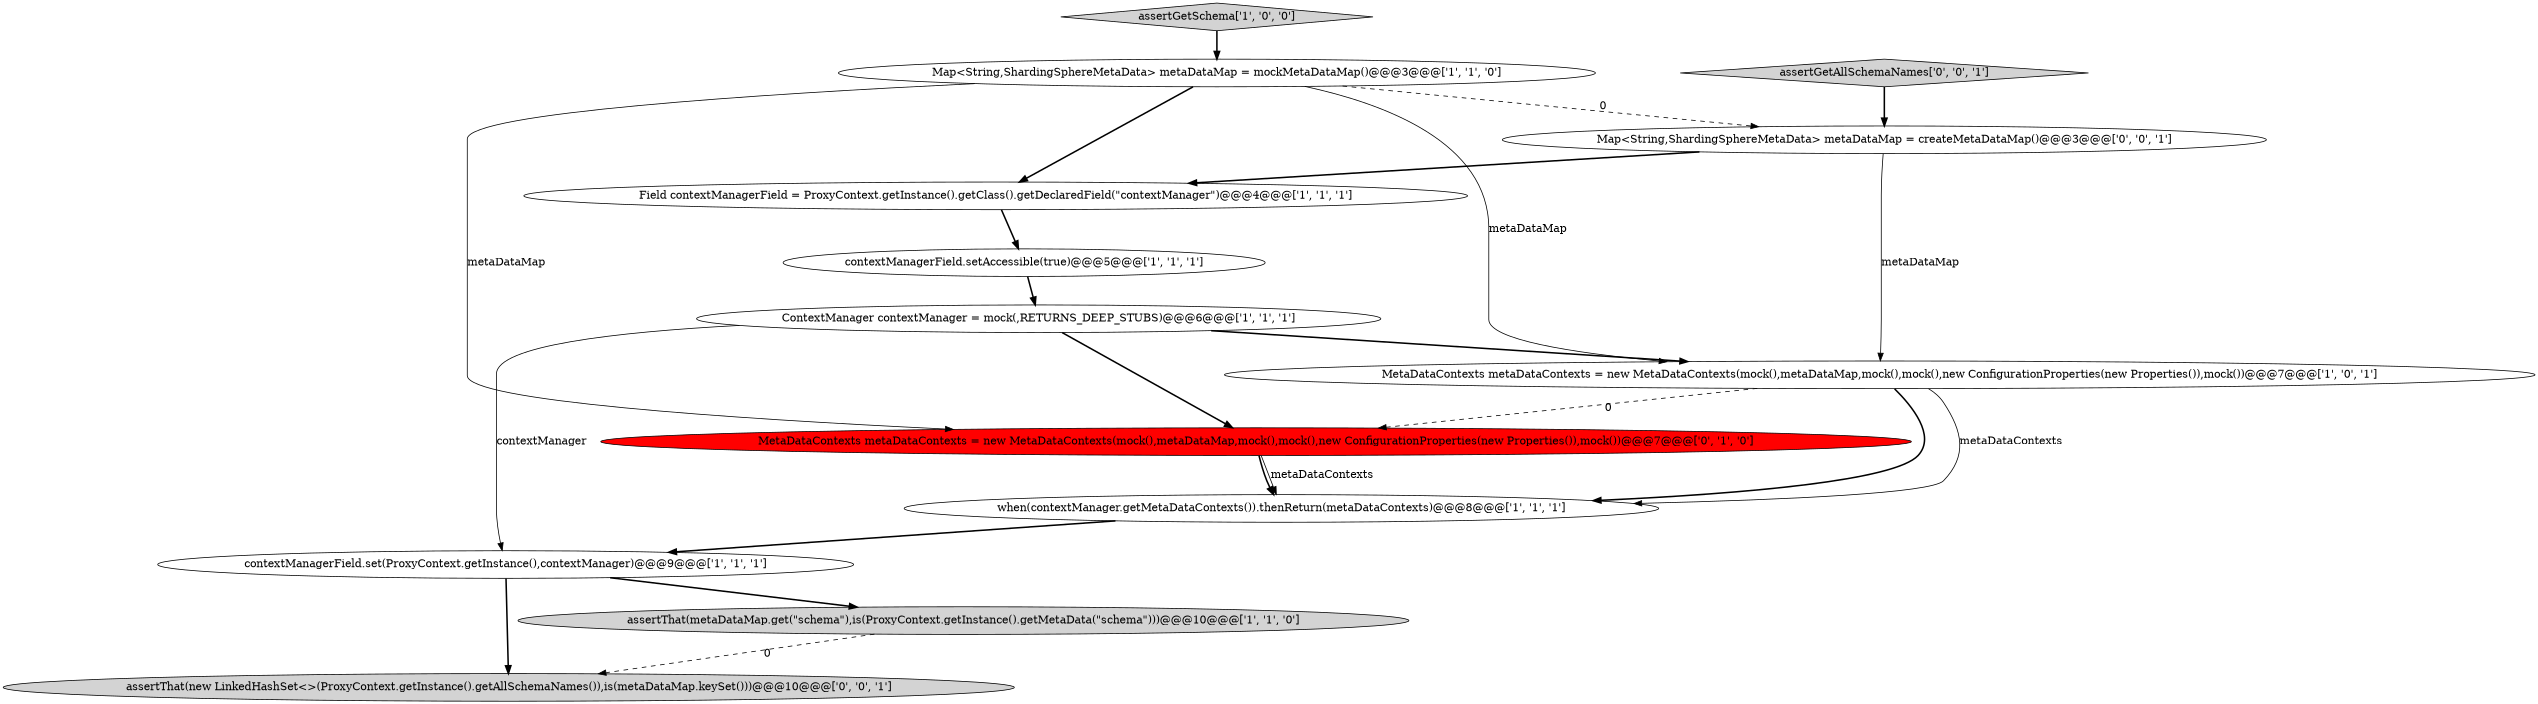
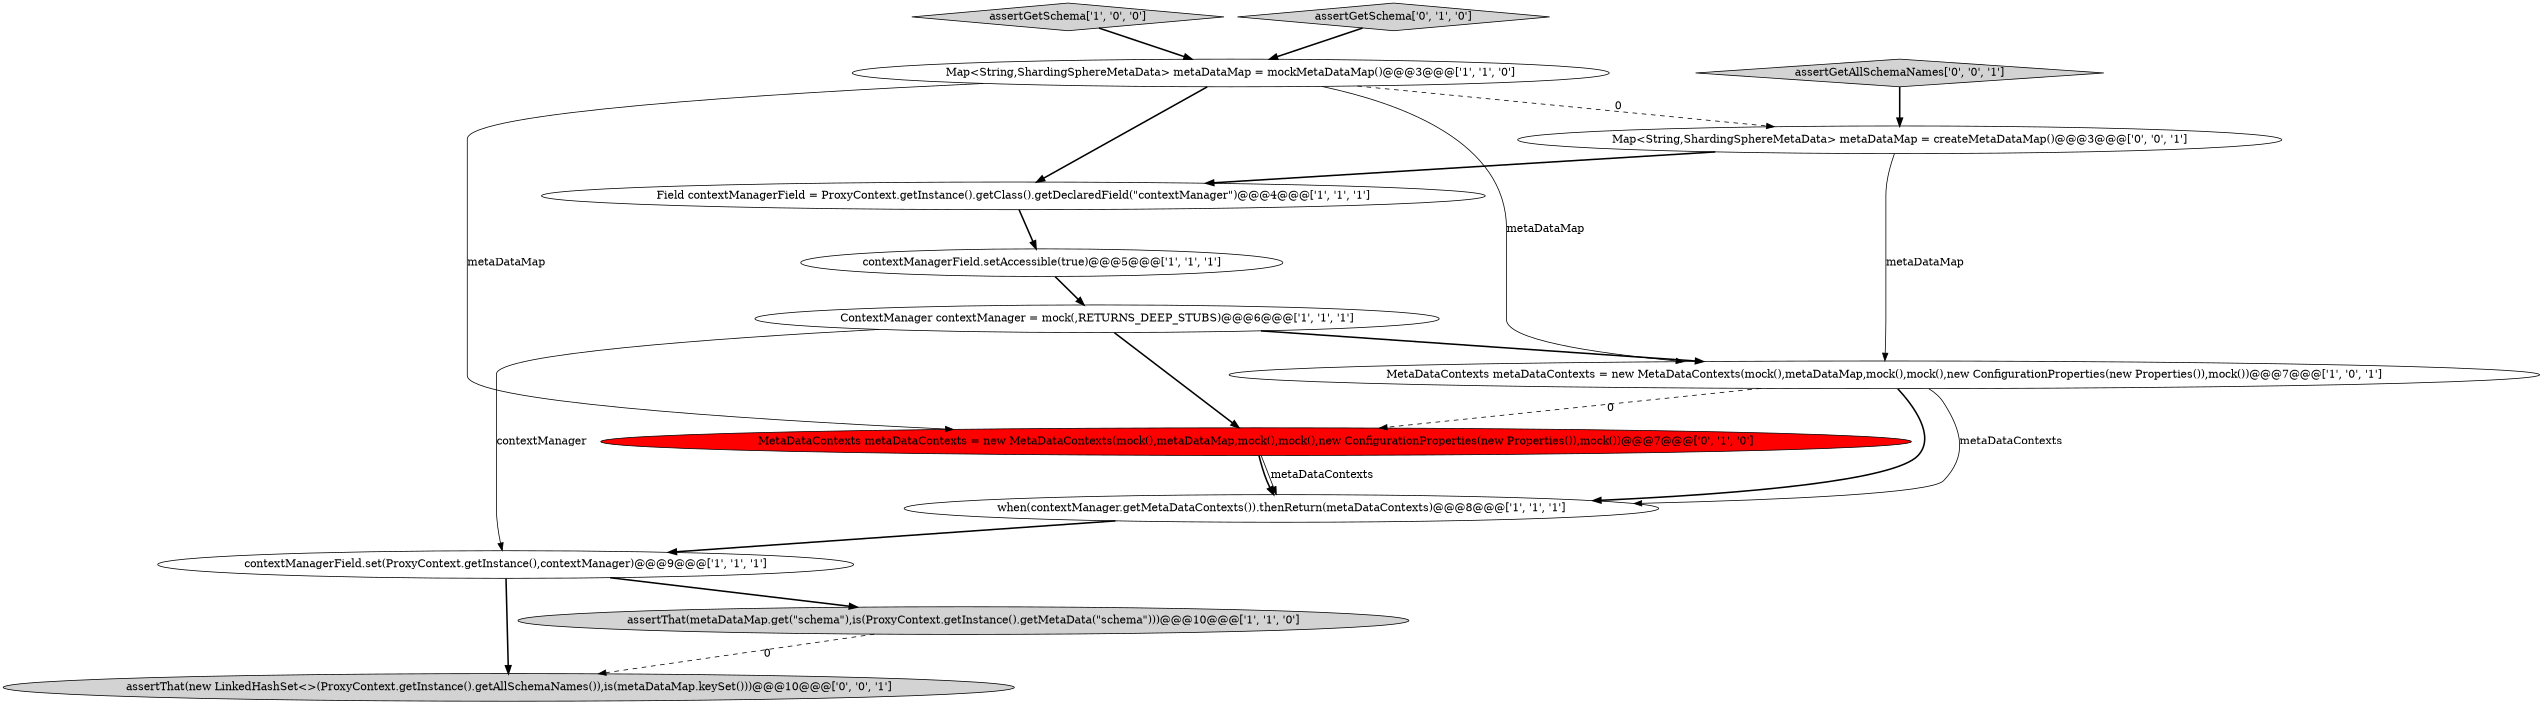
none -> (1394, 17)
